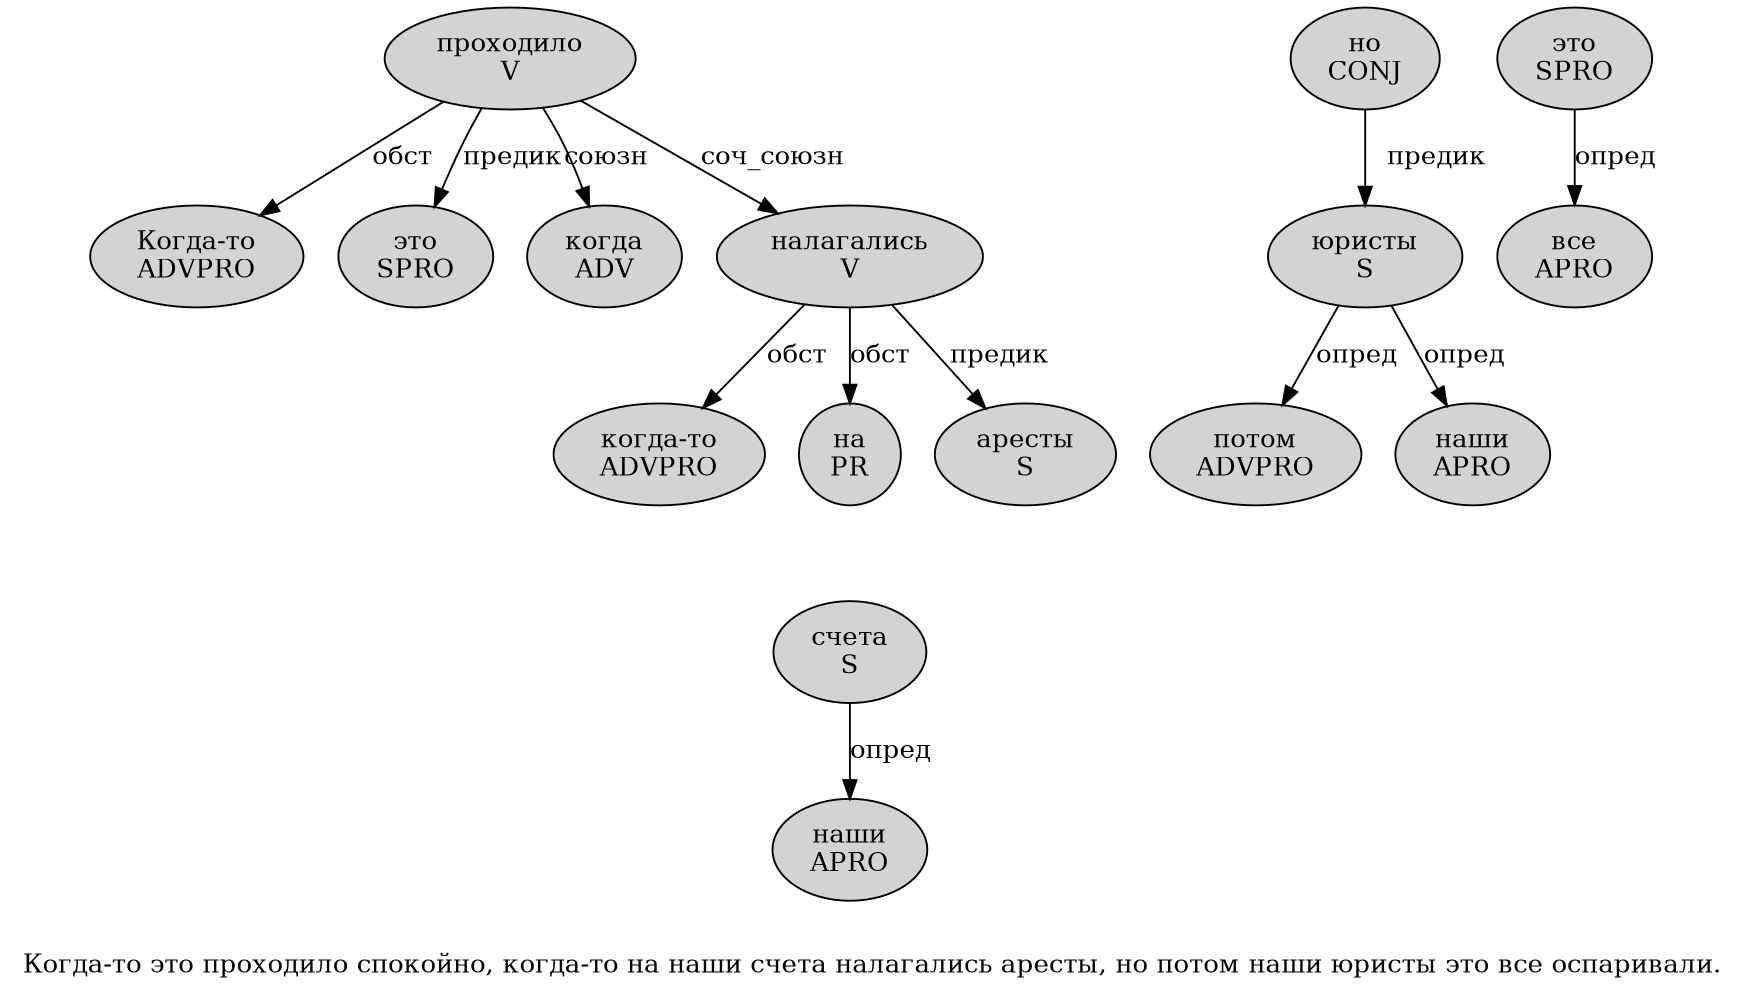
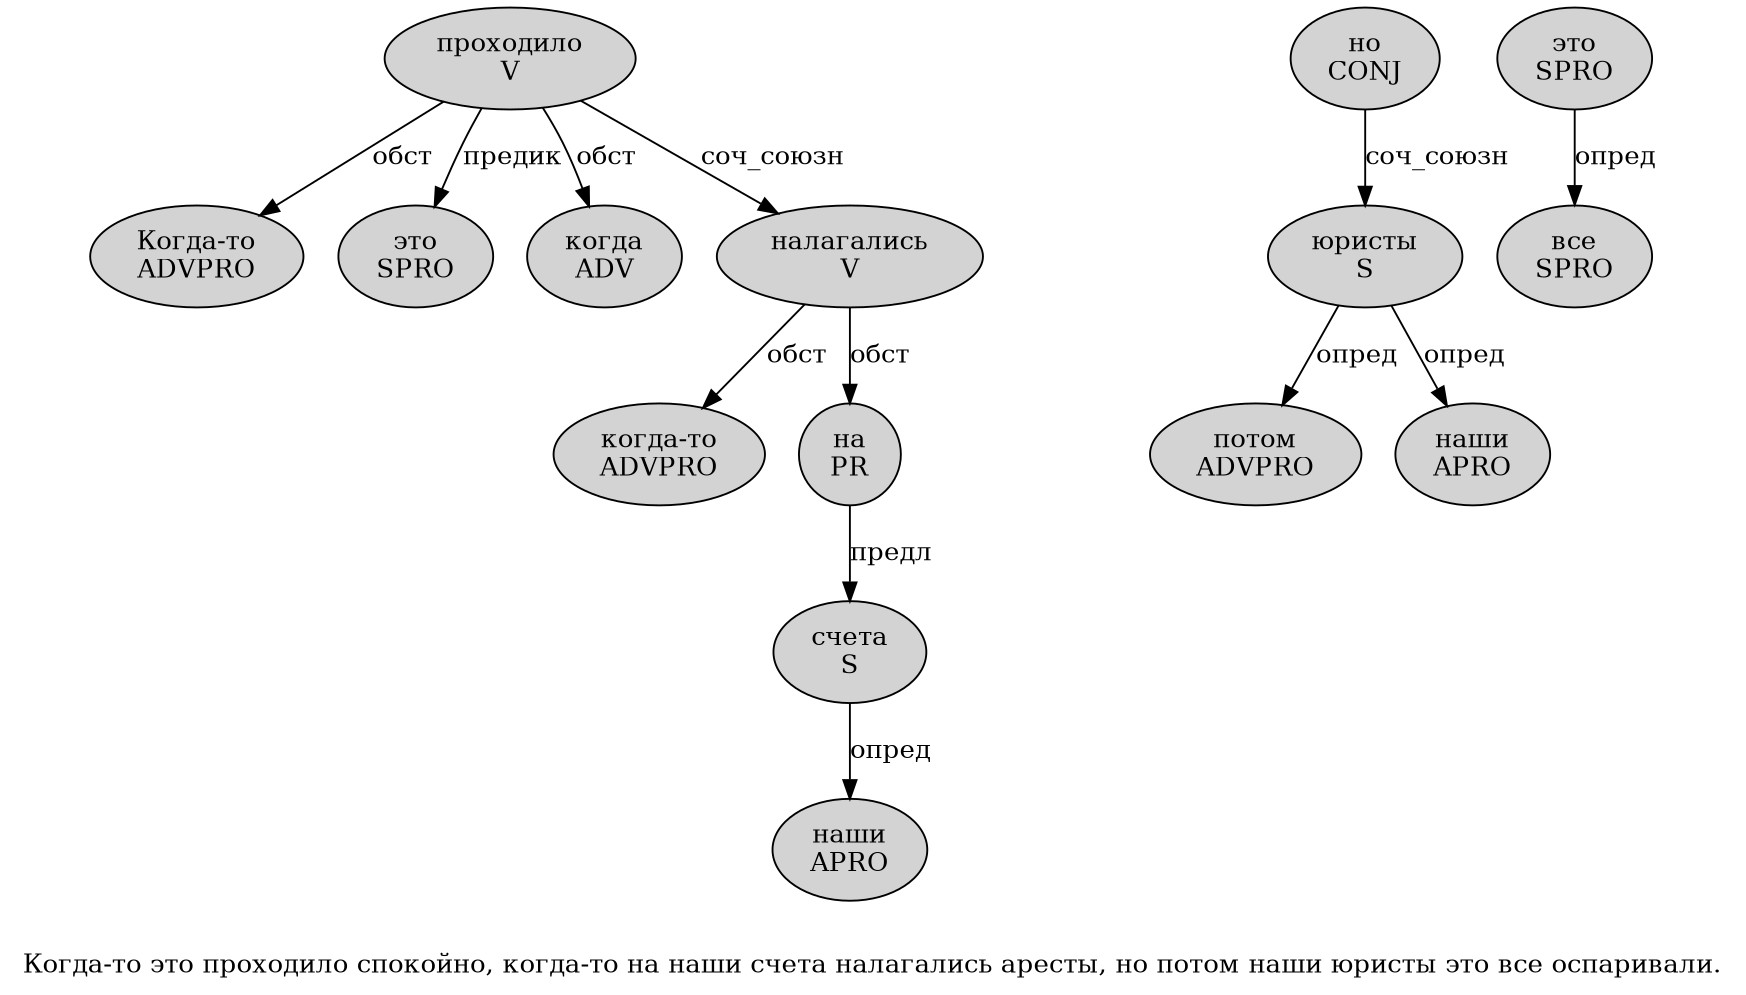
(606, 157) -> (606, 157)
(1437, 157) -> (1437, 157)
(1575, 256) -> (1575, 256)
(1025, 454) -> none
none -> (850, 544)
